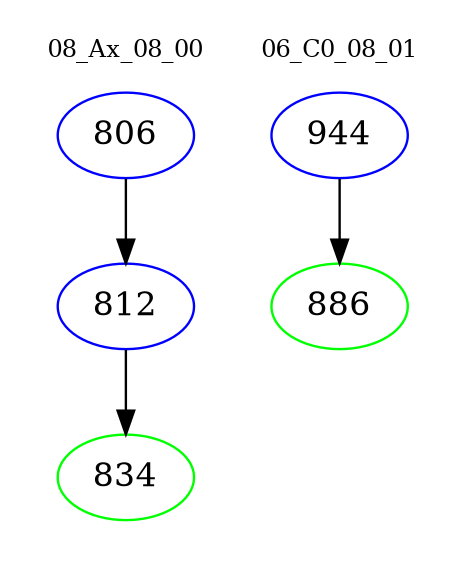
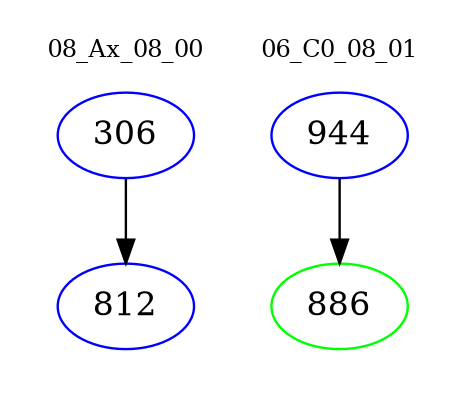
(126, 135) -> (126, 135)
(126, 477) -> none
